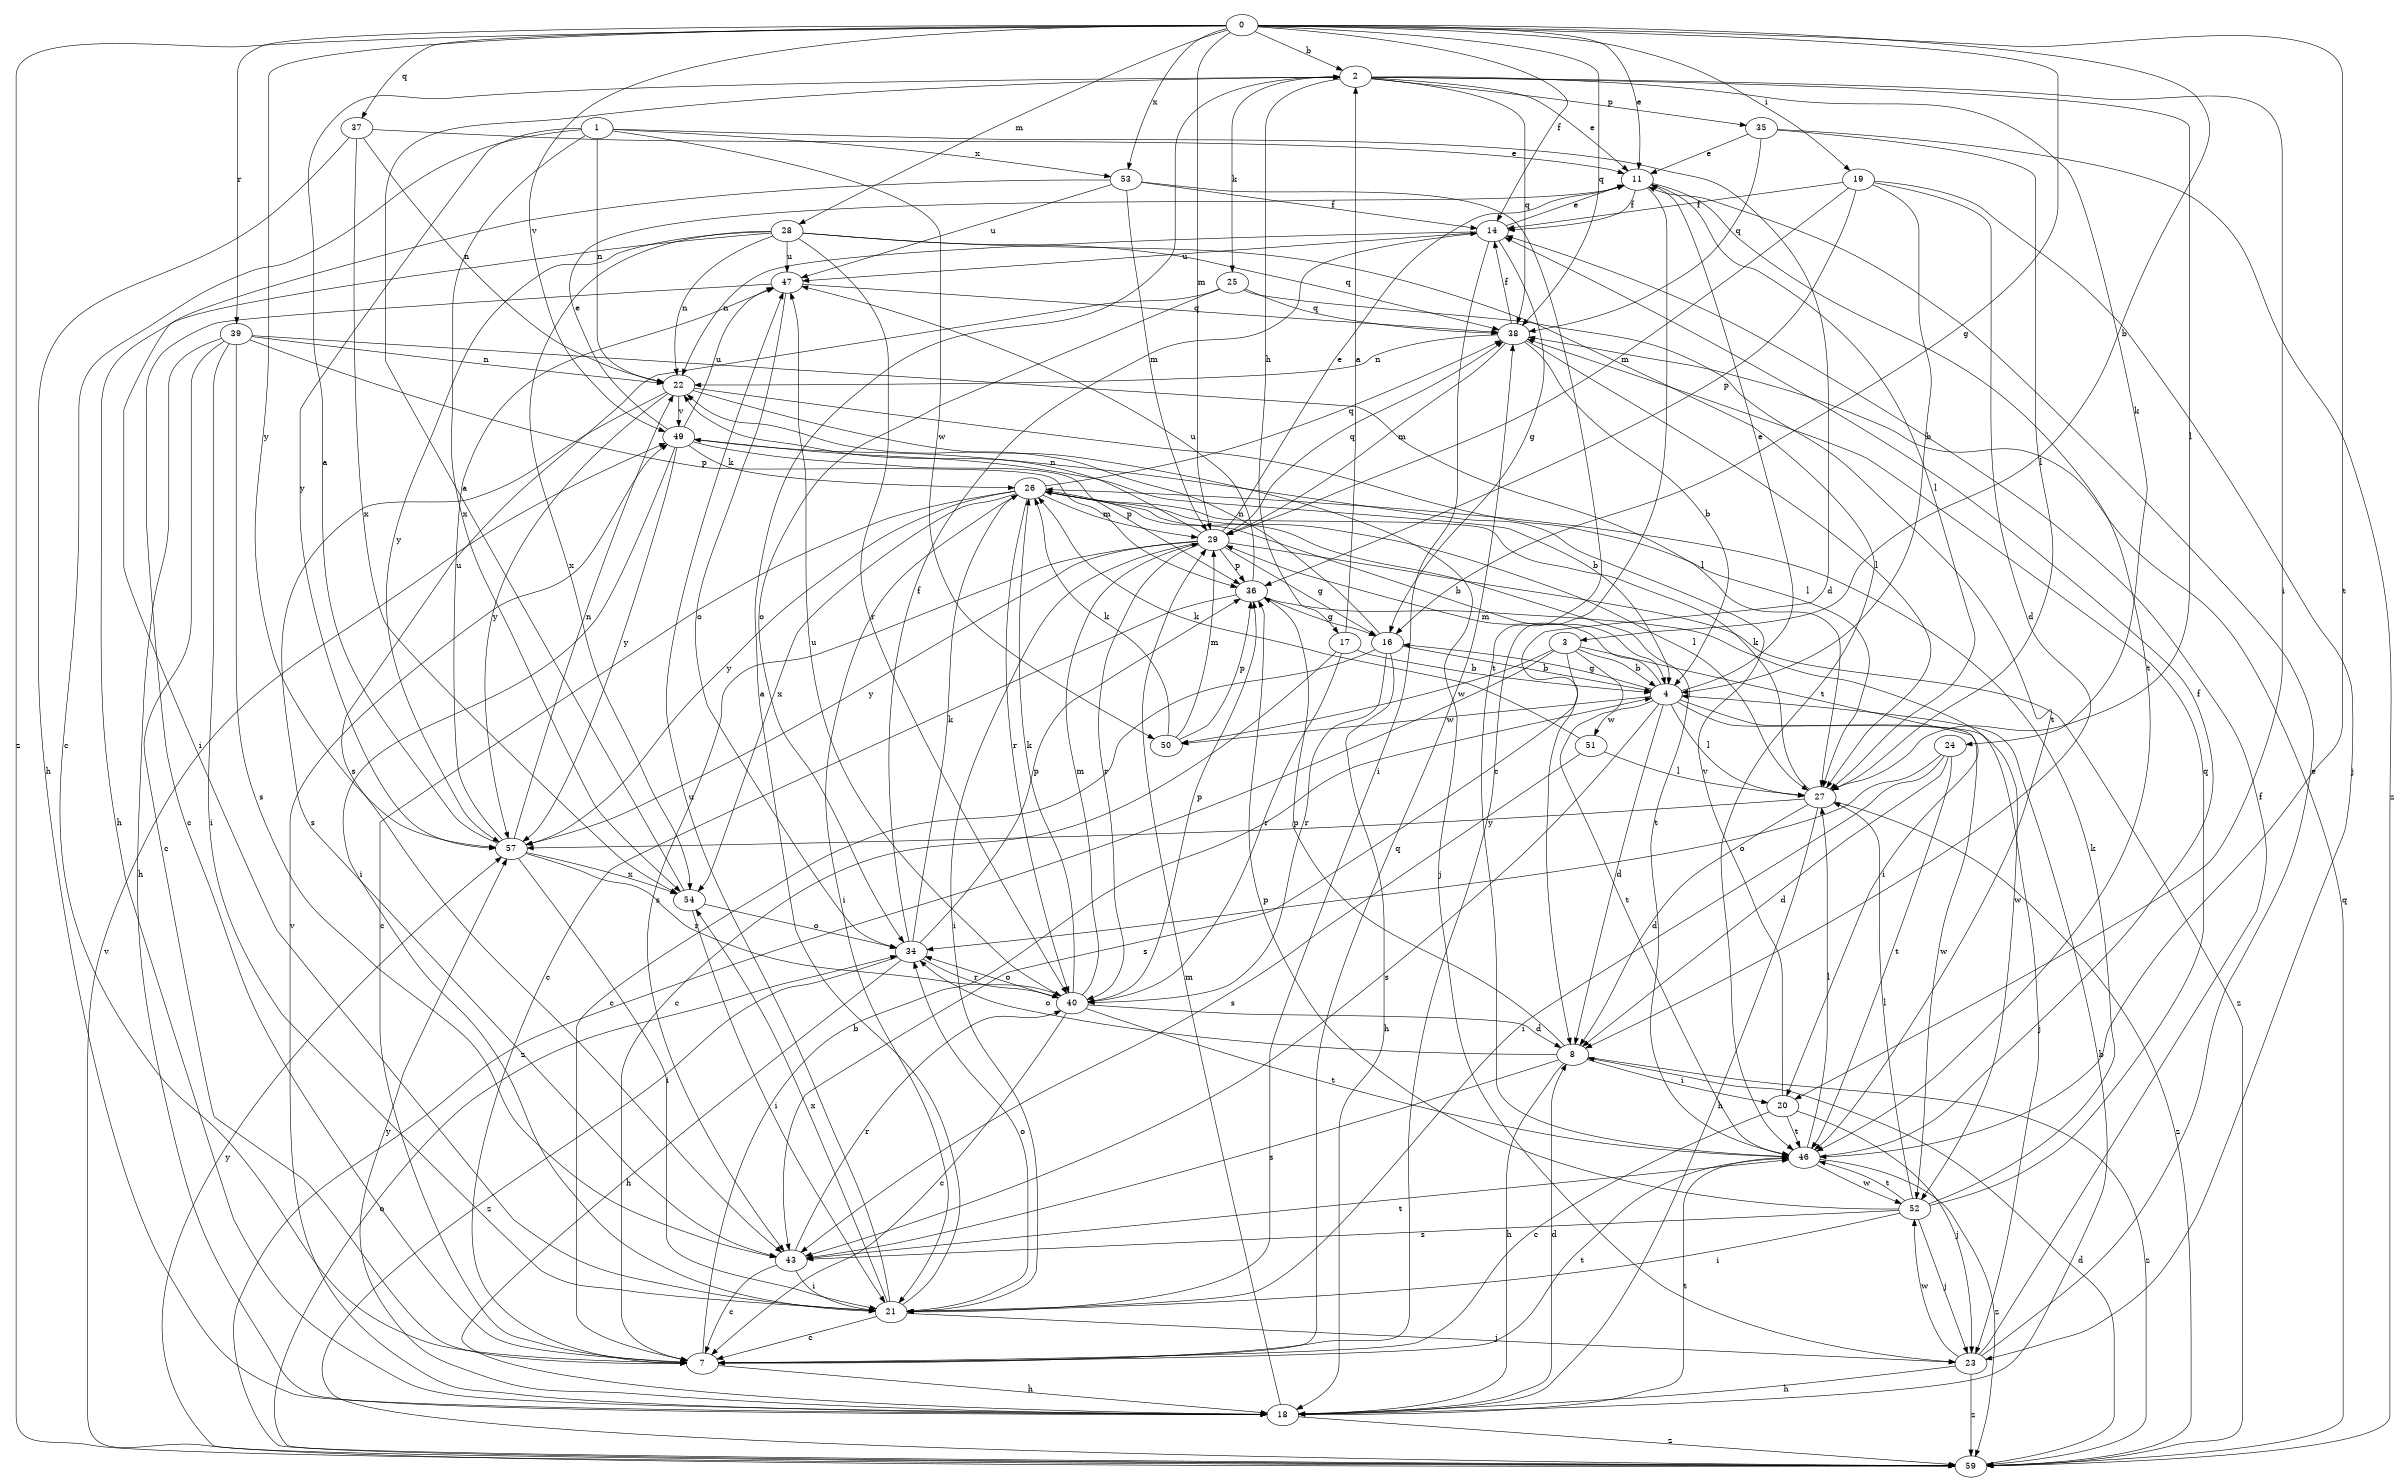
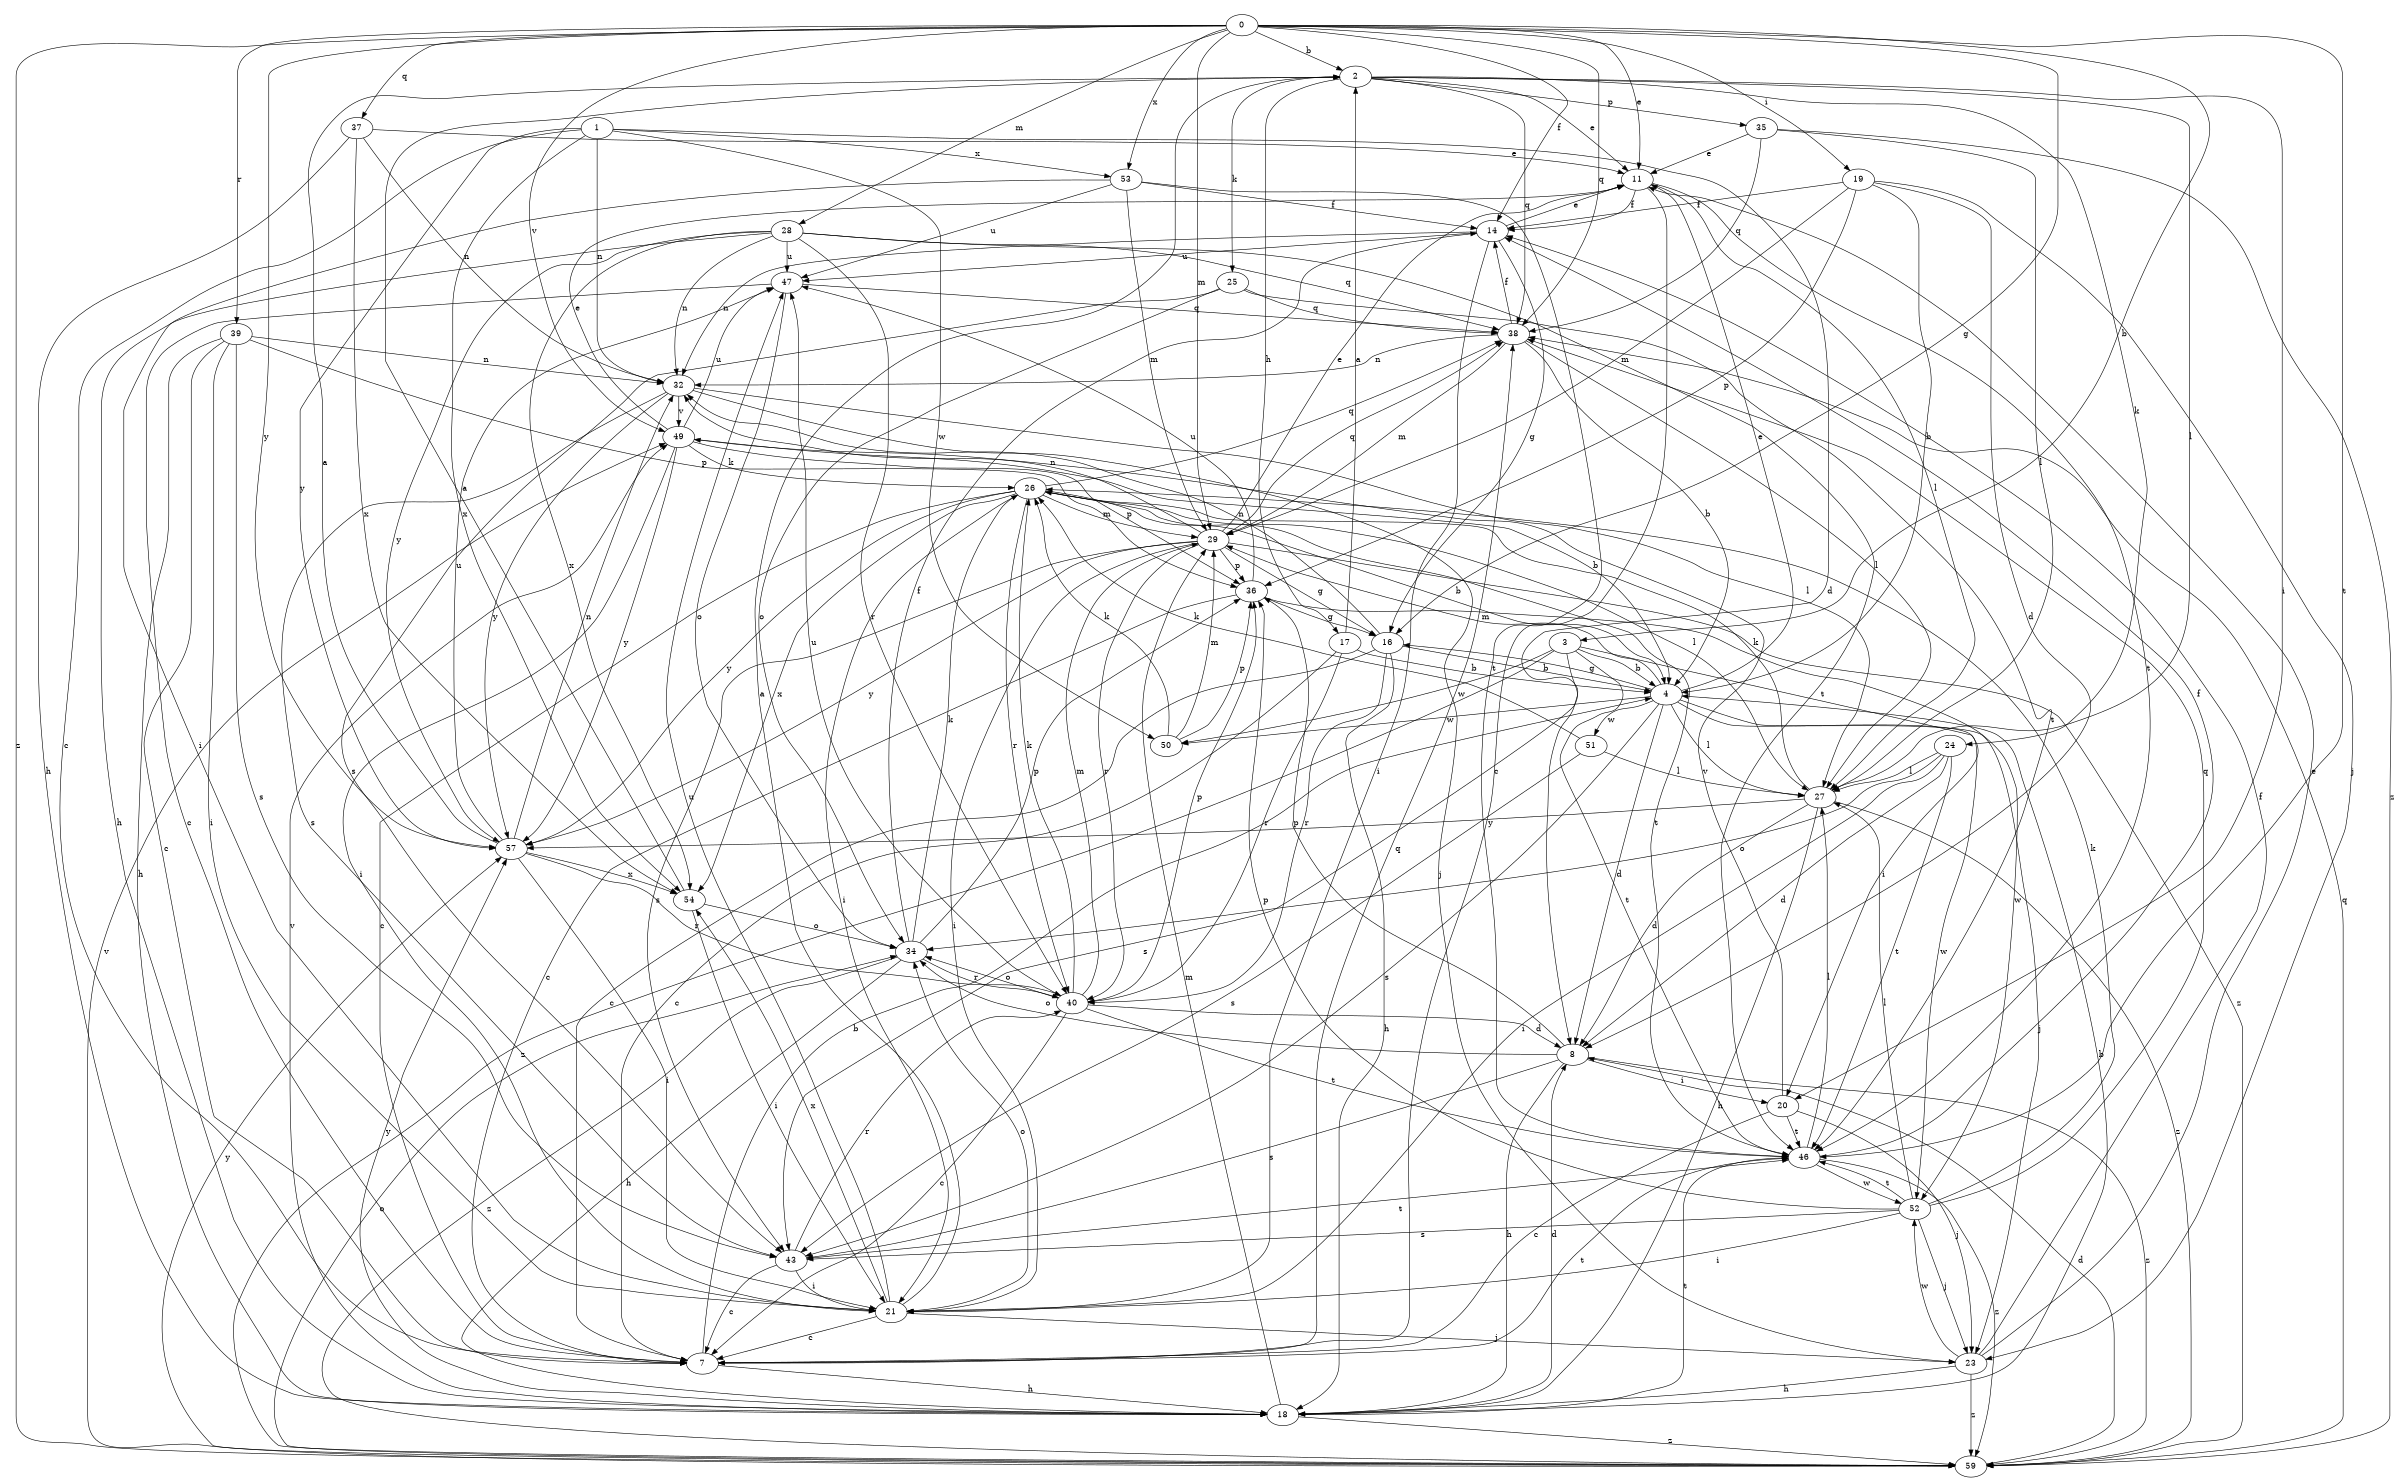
(679, 386) -> (679, 386)
(1149, 393) -> (1891, 777)
